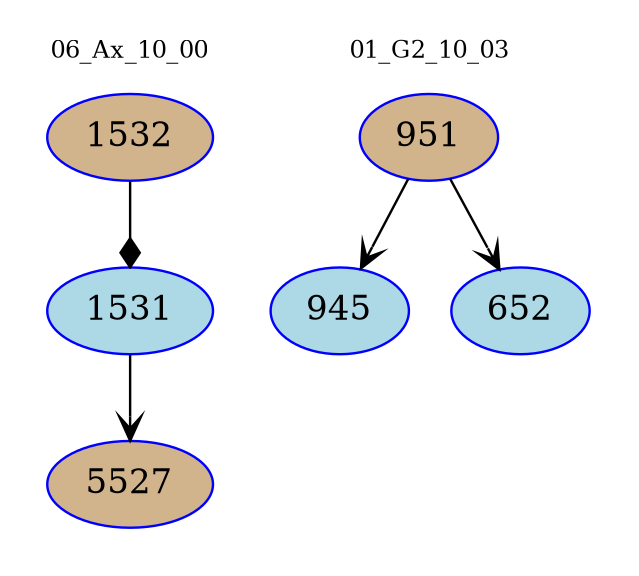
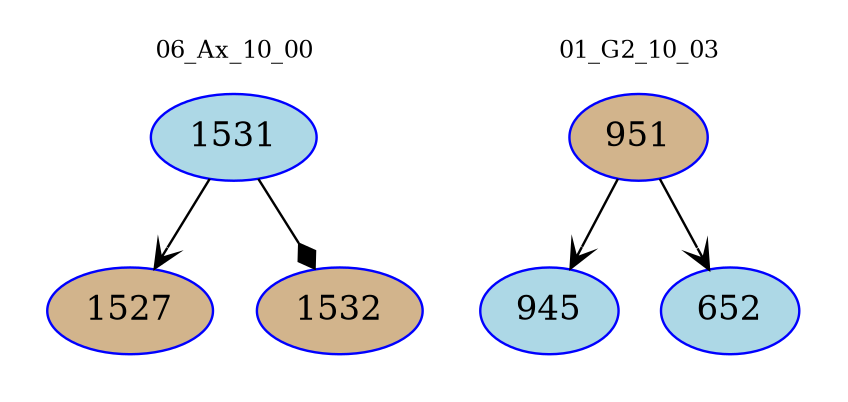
(130, 210) -> (279, 211)
(130, 484) -> (130, 311)
